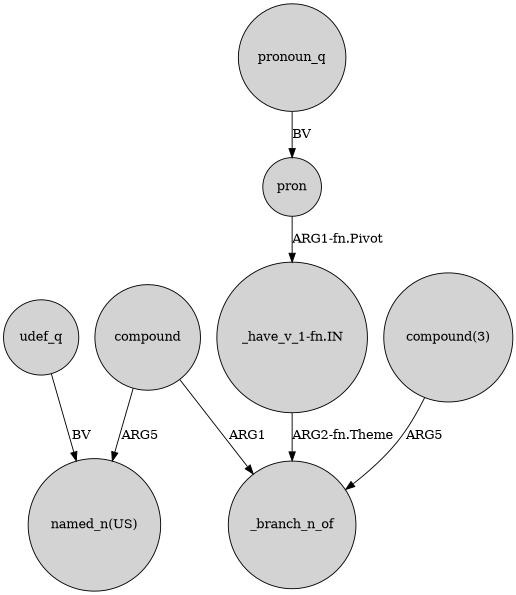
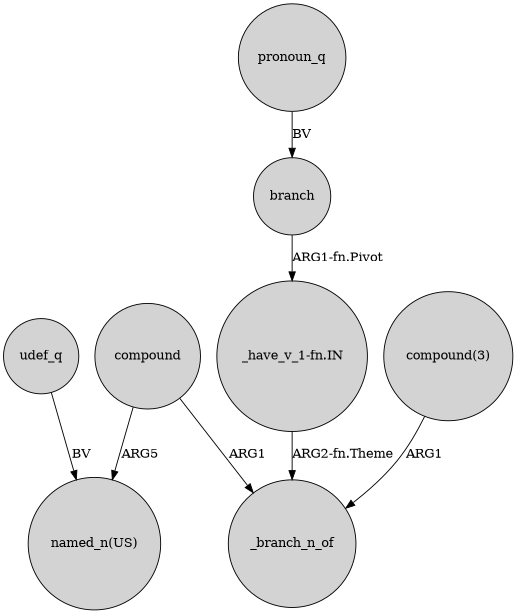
(292, 187) -> (292, 196)
(424, 436) -> (424, 454)
